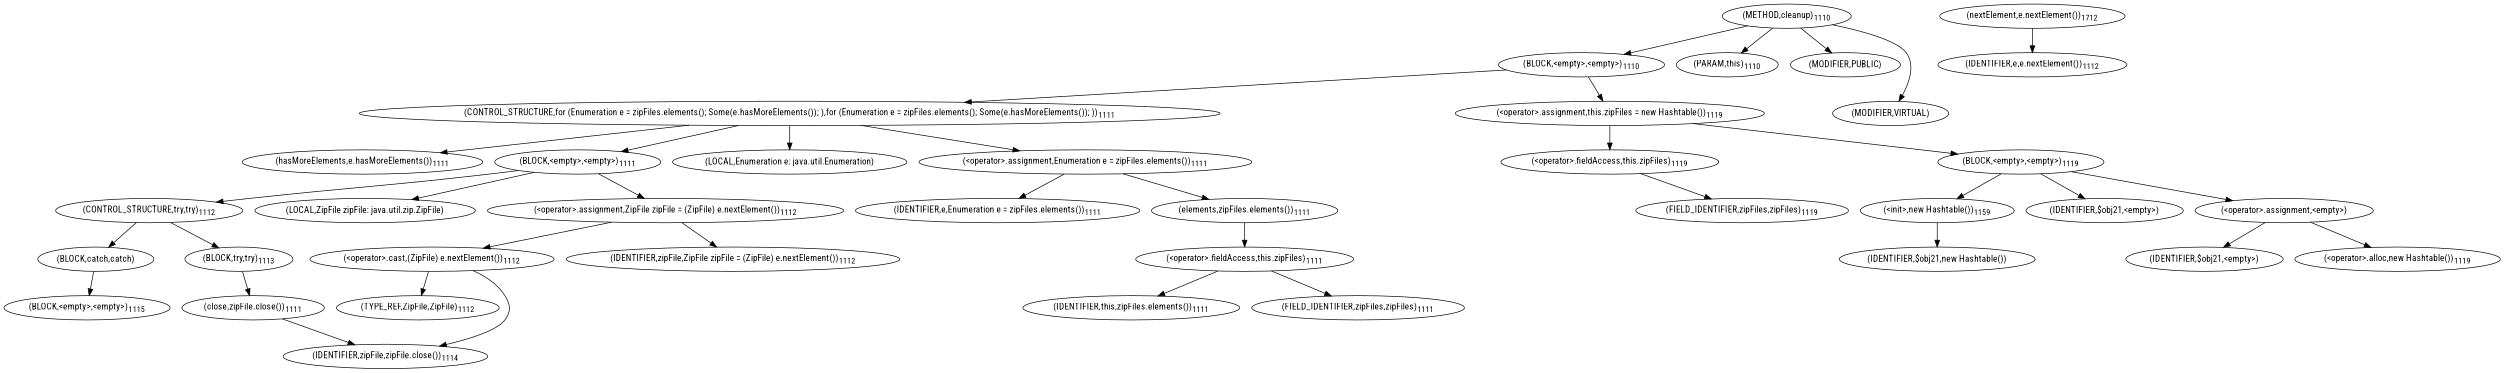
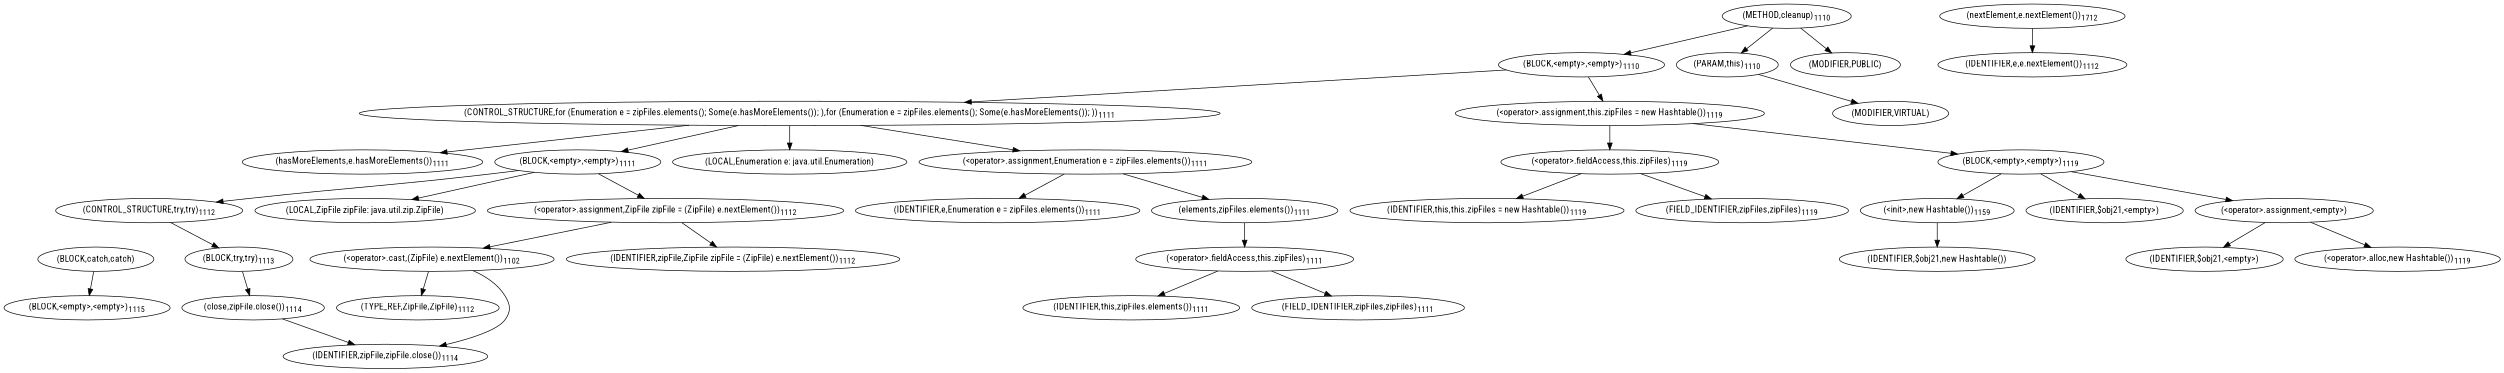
(1892, 43) -> (1805, 88)
none -> (1487, 211)
(125, 233) -> none
(512, 258) -> (512, 258)
(294, 307) -> (294, 307)
